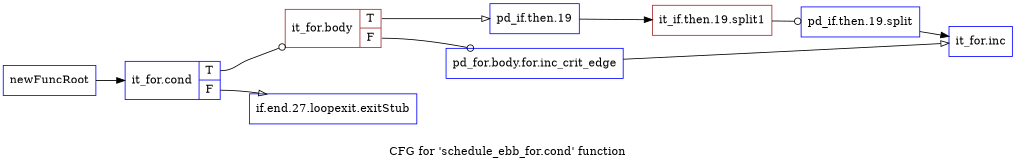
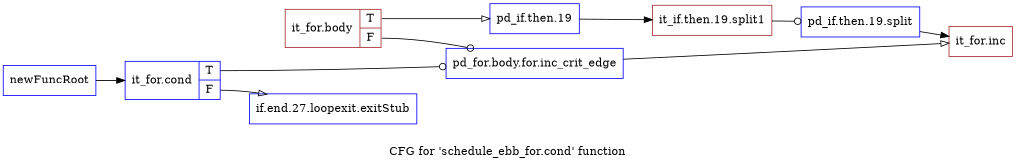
(981, 41) -> (981, 41)
(249, 59) -> (330, 70)
